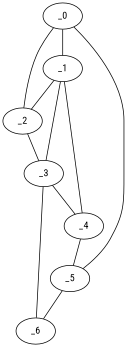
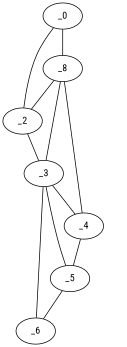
(63, 69) -> (63, 69)
(124, 147) -> (54, 227)
